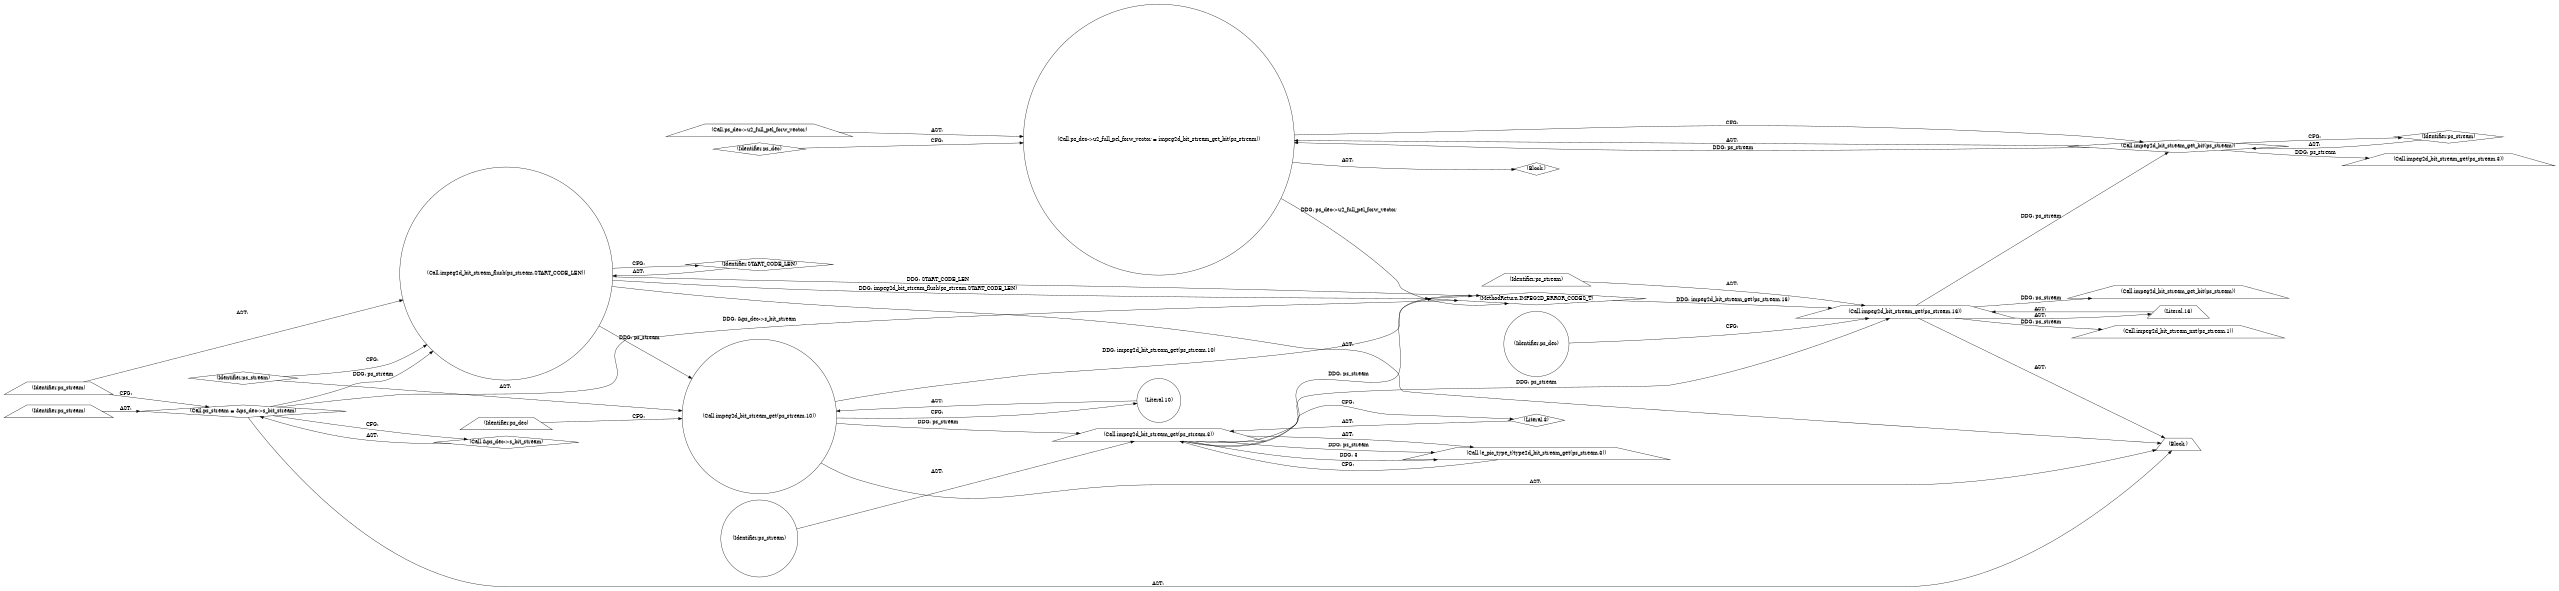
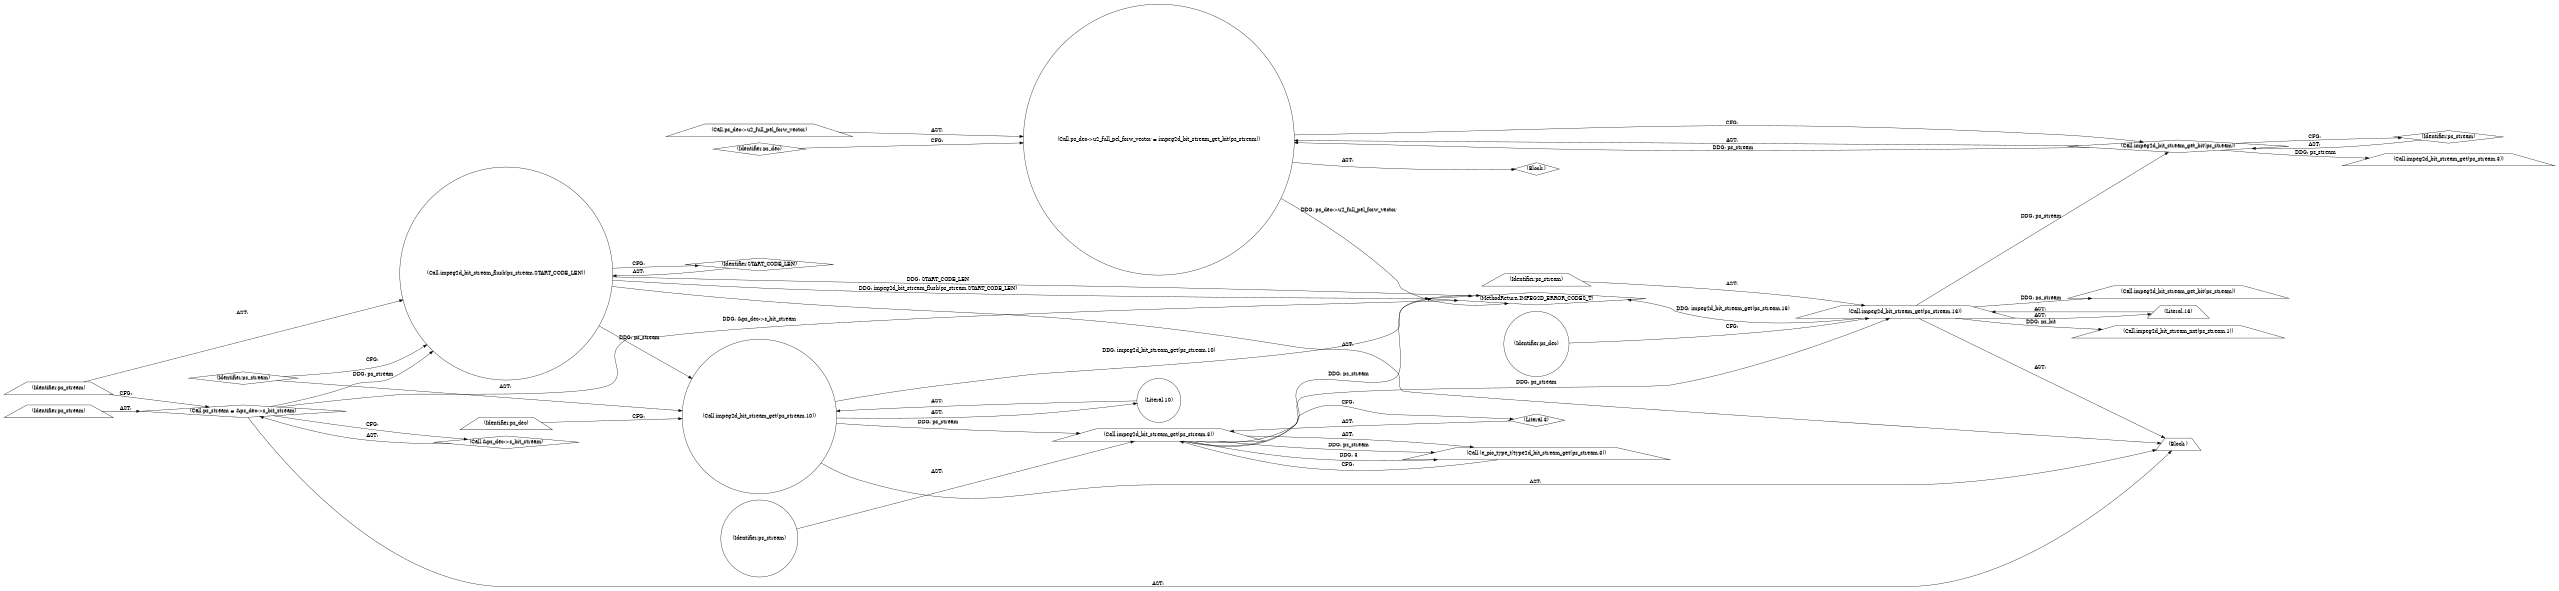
(1720, 304) -> (1745, 322)
(2041, 322) -> (2041, 322)
(938, 412) -> (938, 412)
